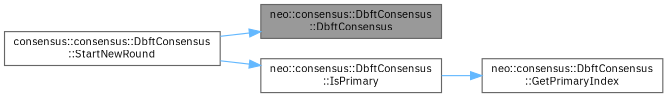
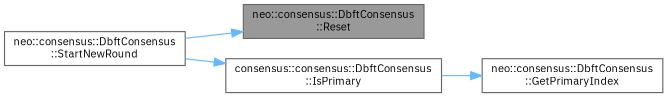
(351, 21) -> (334, 21)
(112, 49) -> (95, 49)
(351, 76) -> (334, 76)
